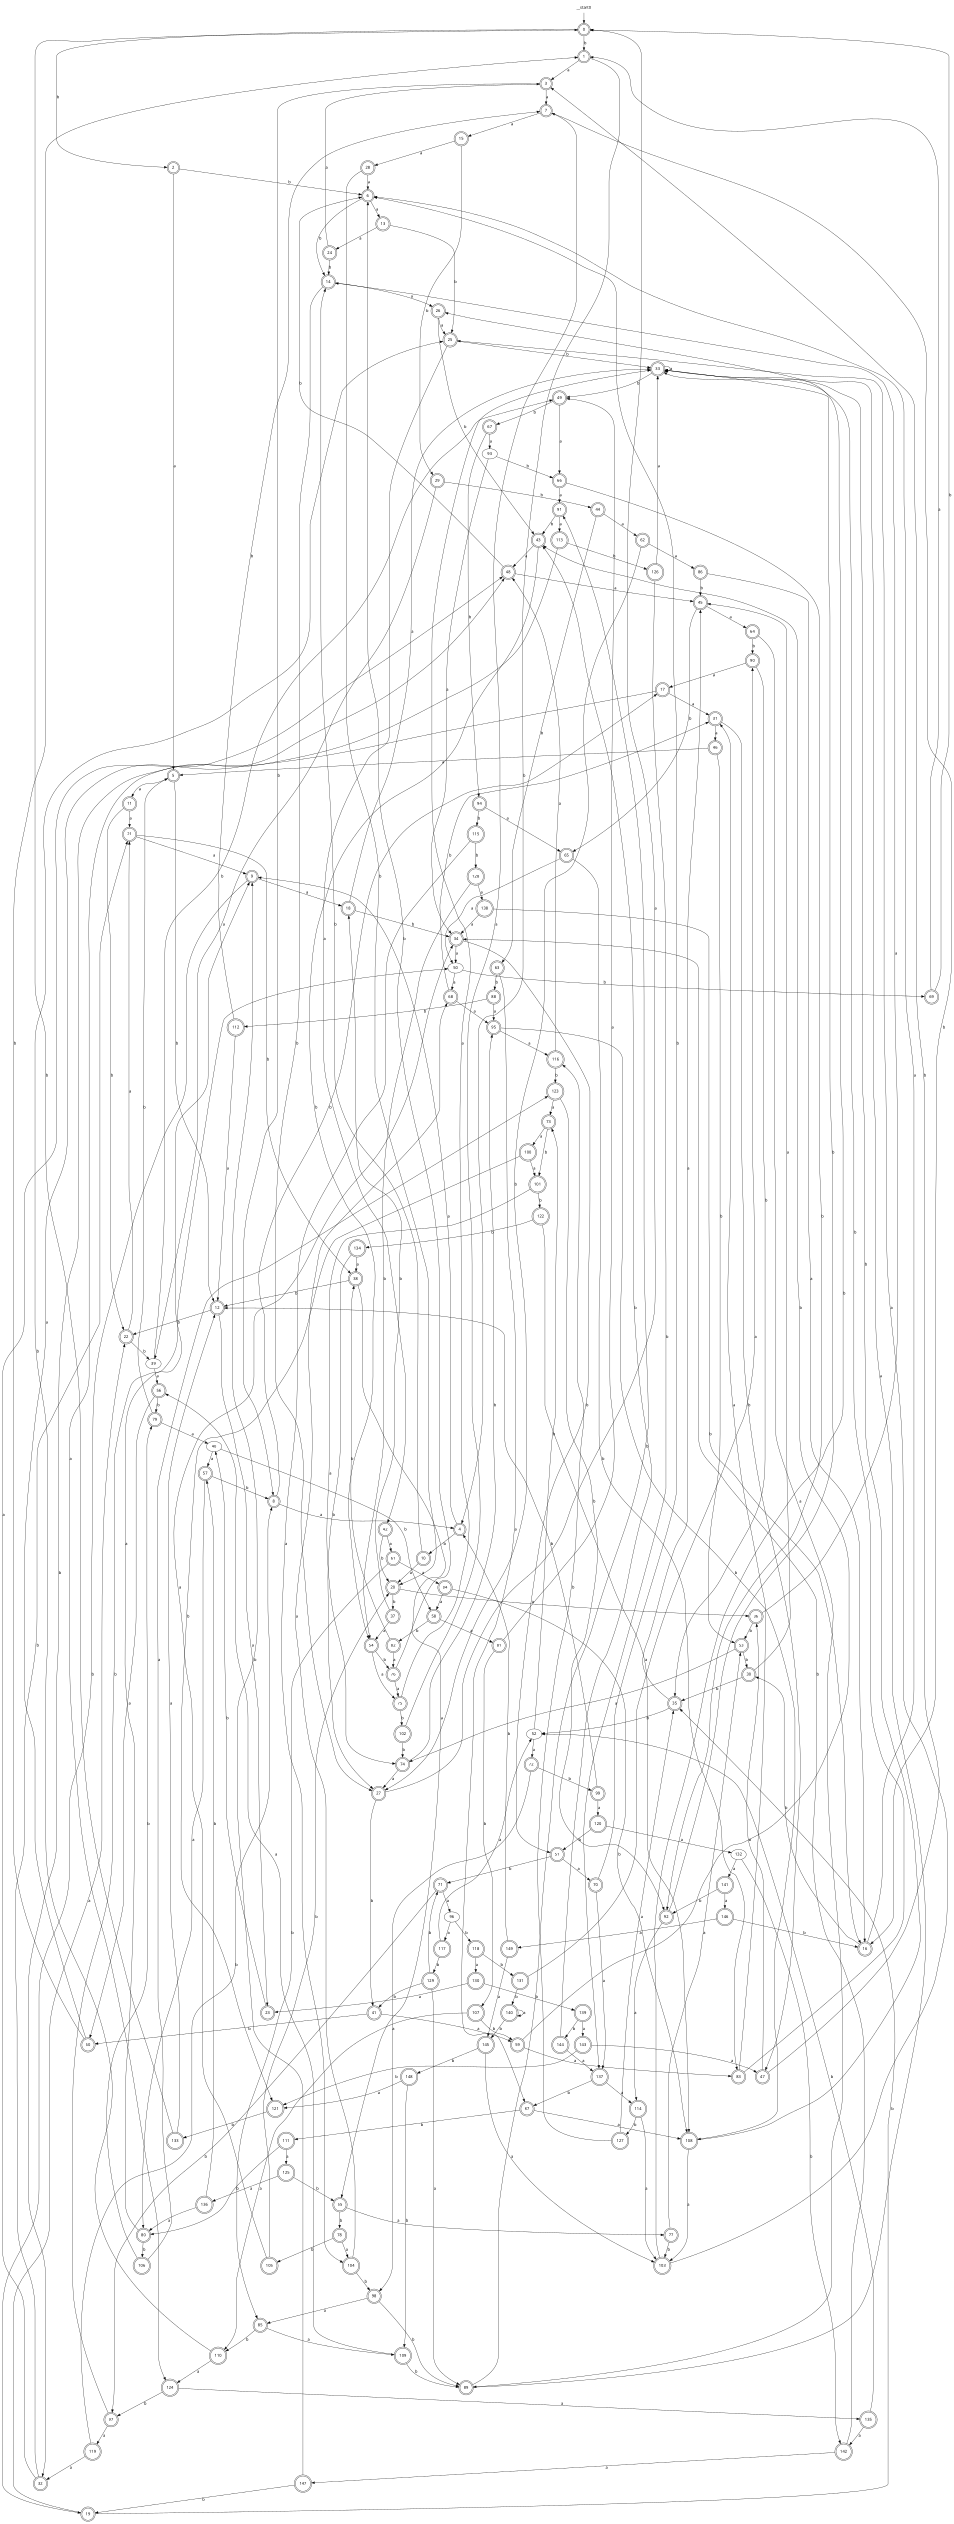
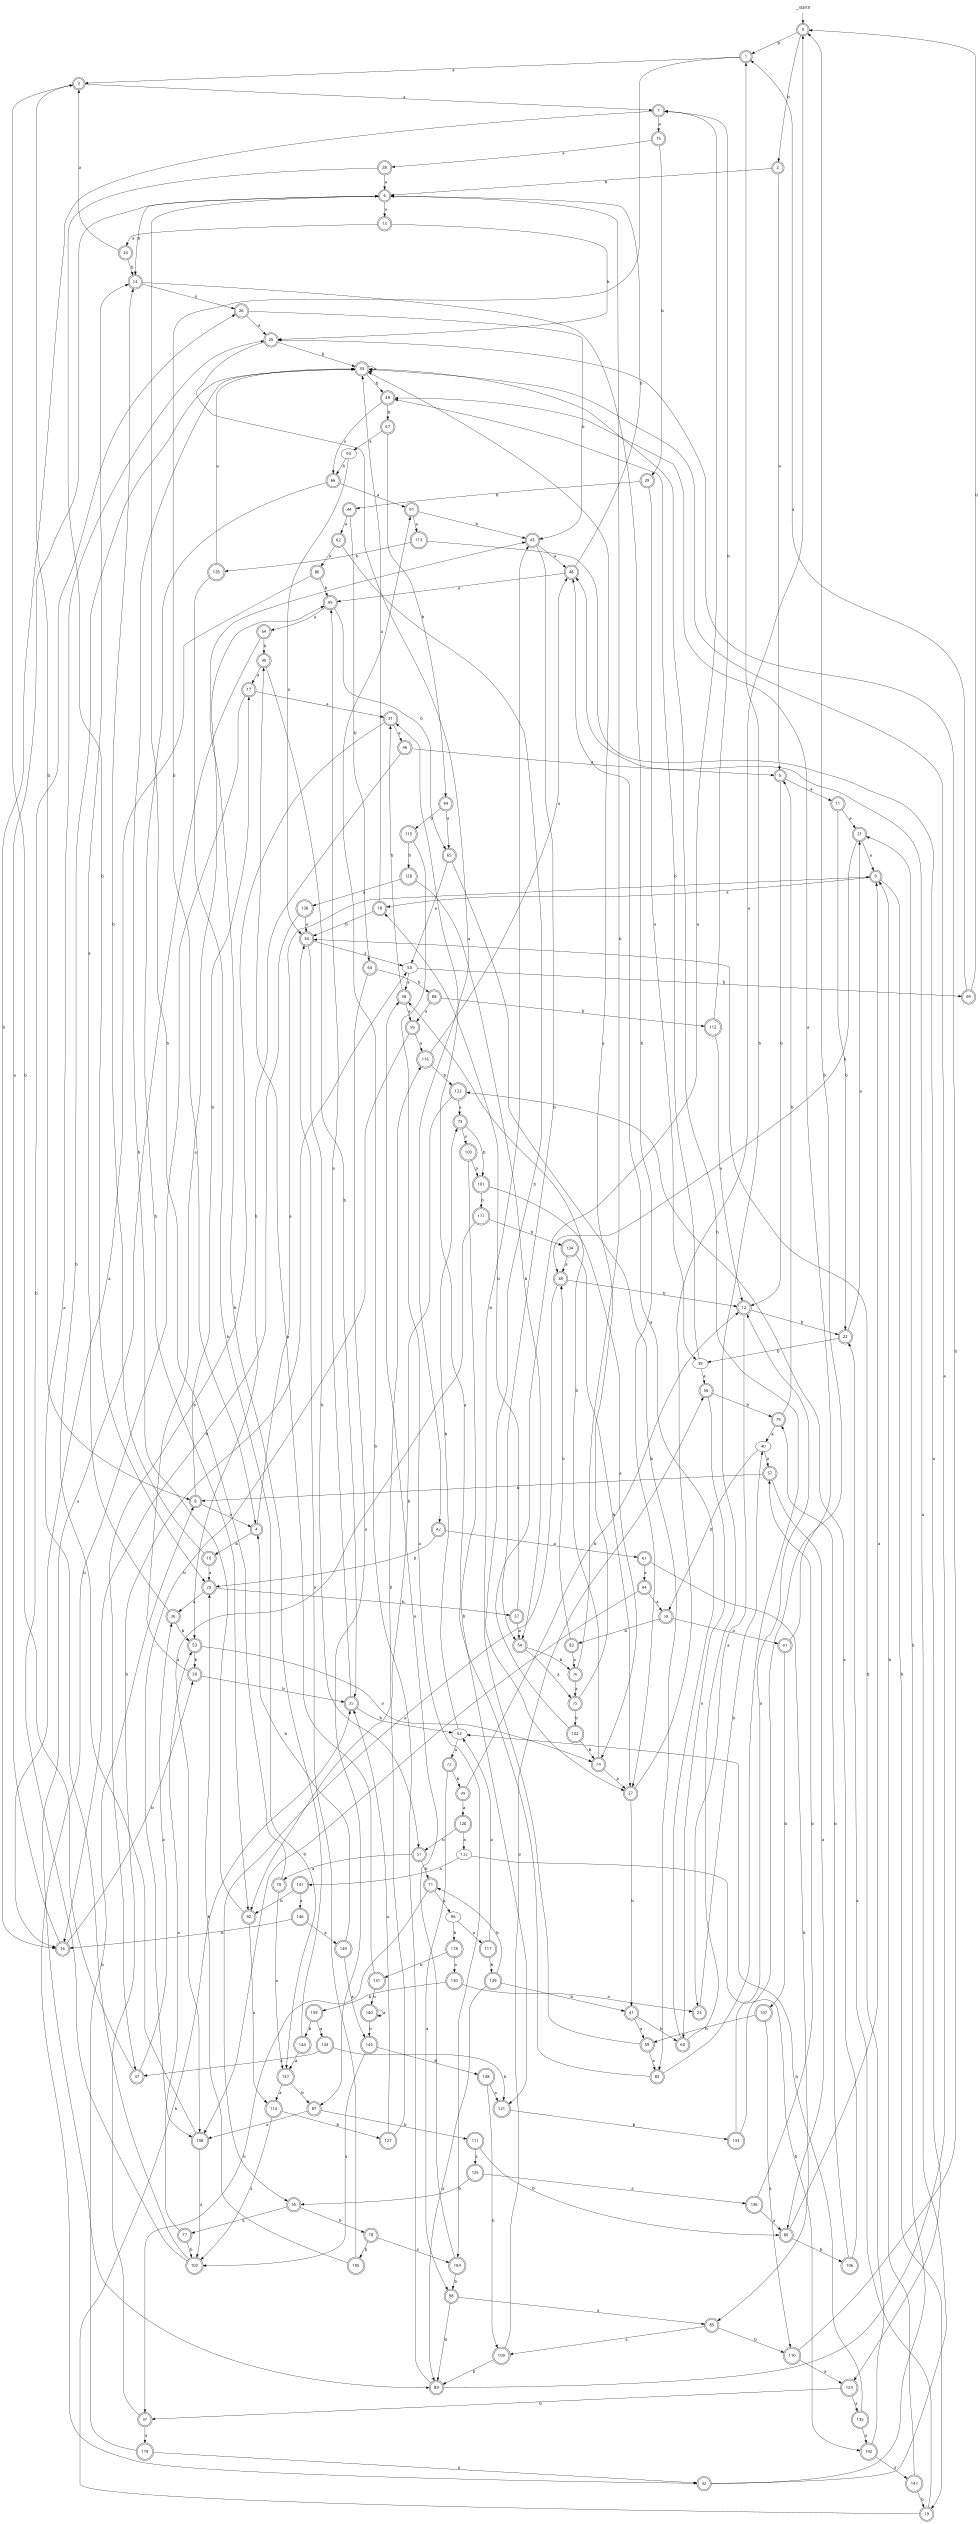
(494, 1410) -> (576, 1353)
